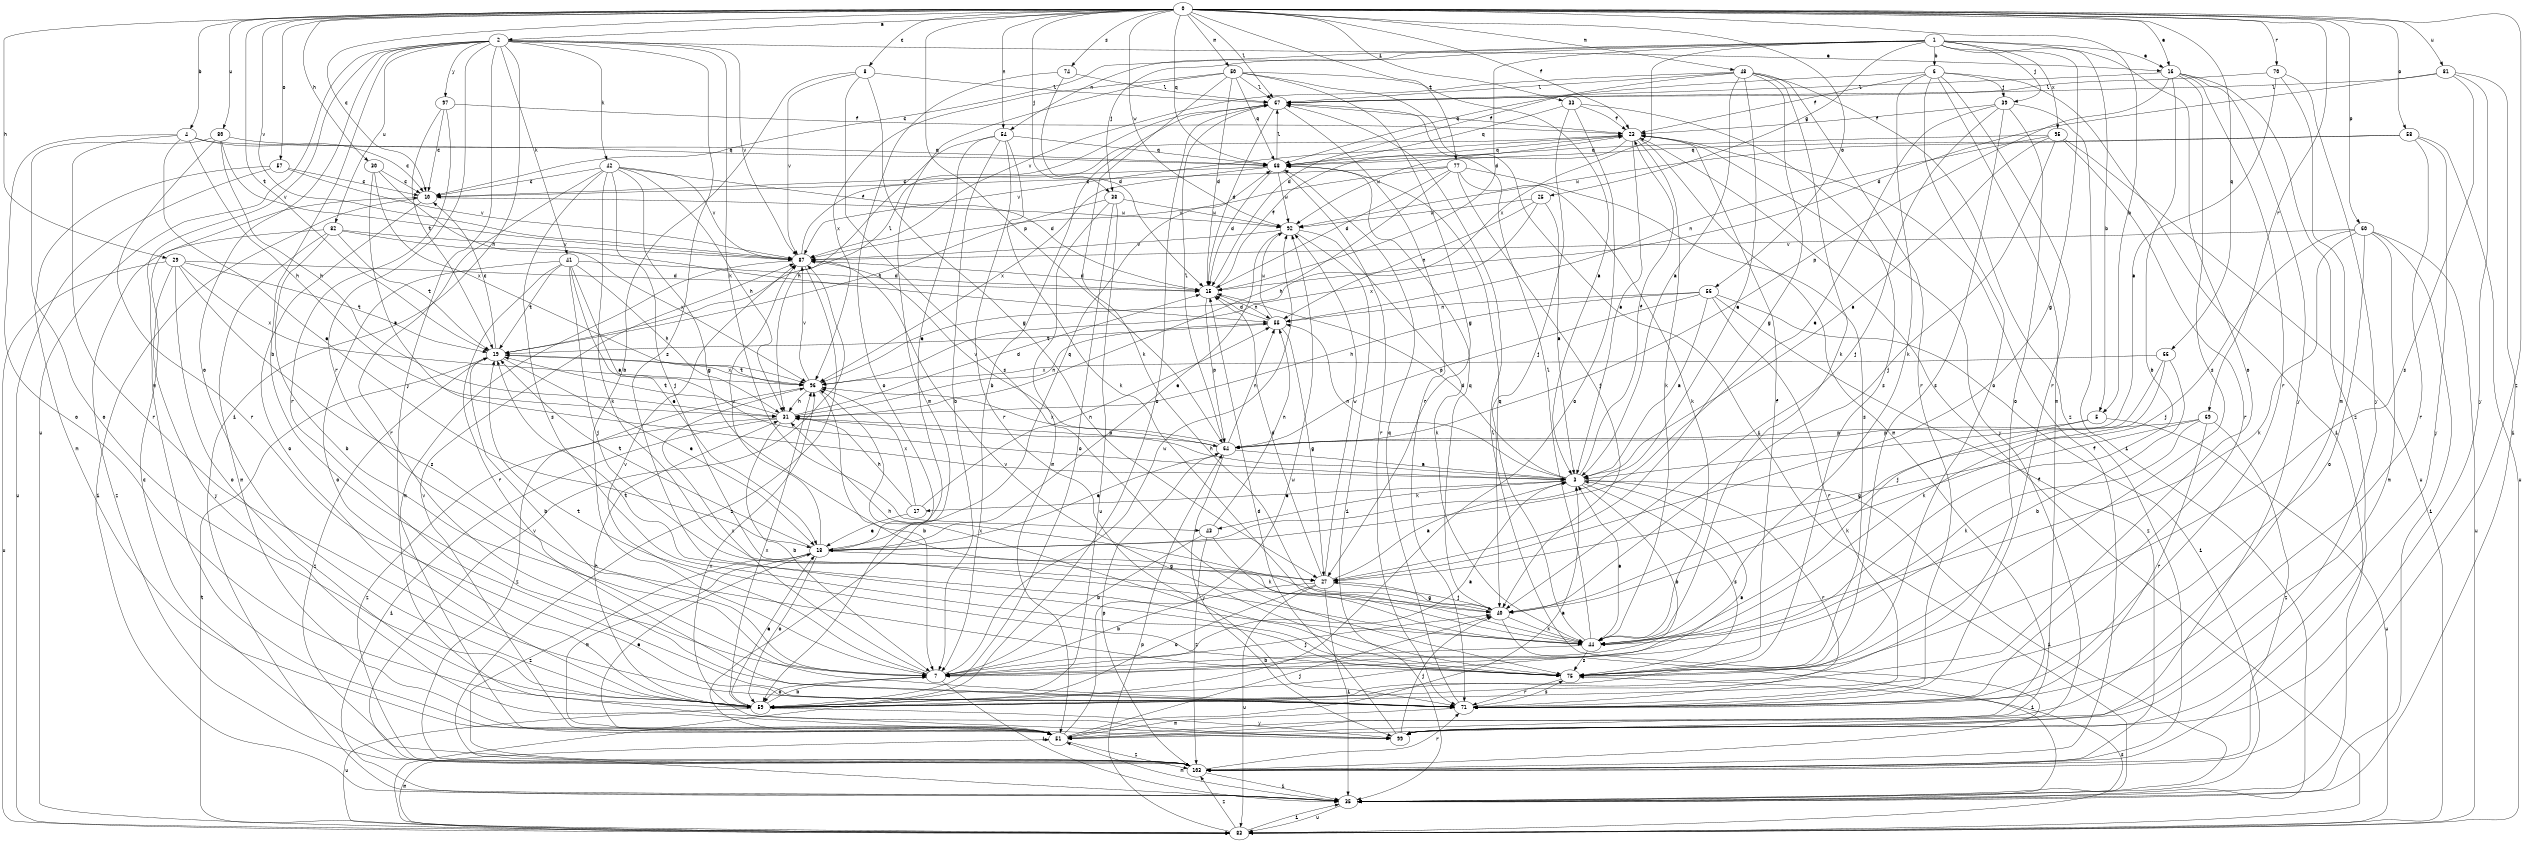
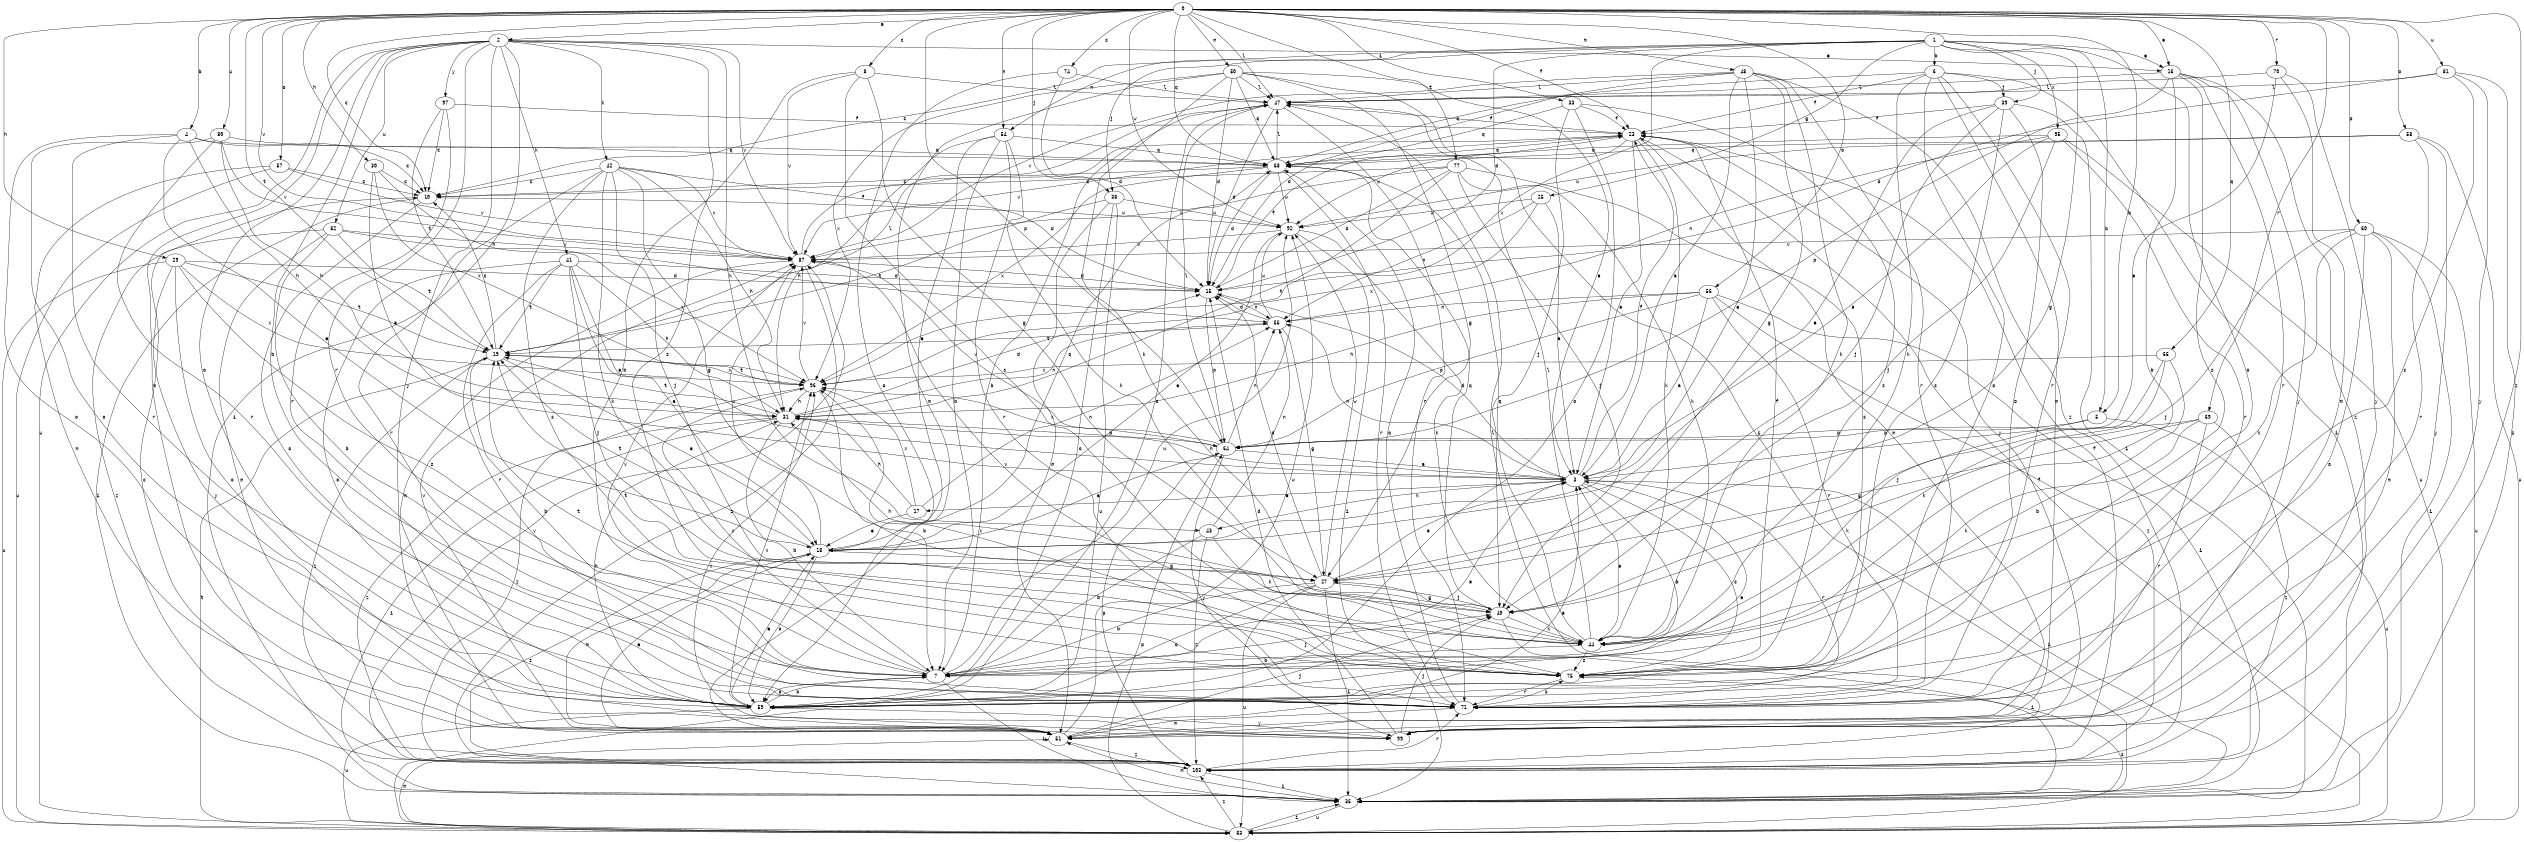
(1277, 103) -> (1277, 103)
